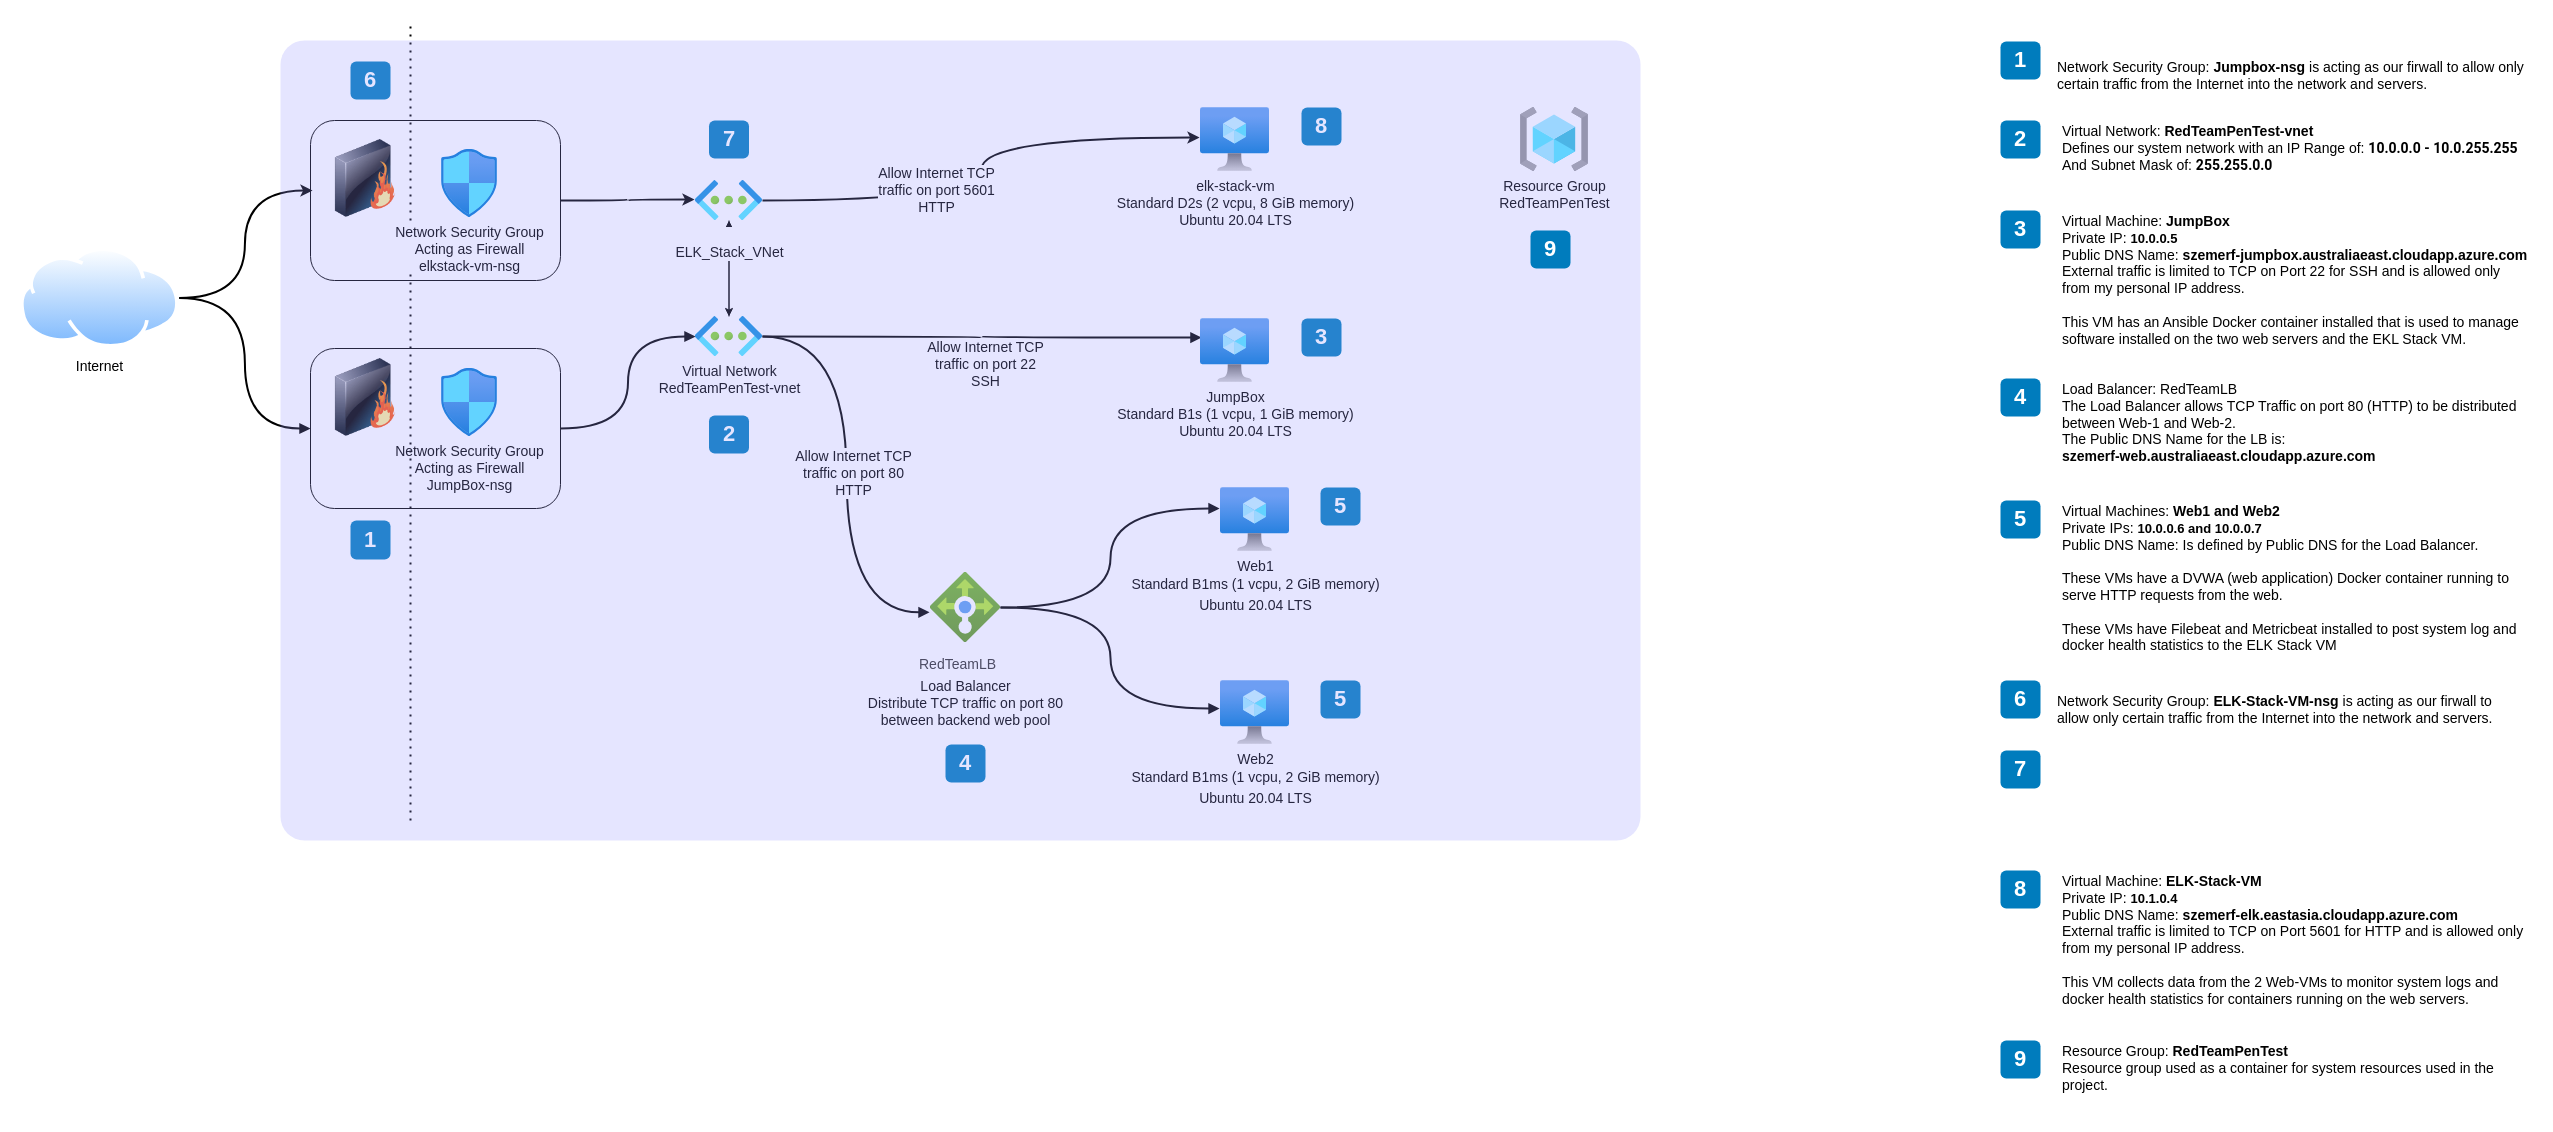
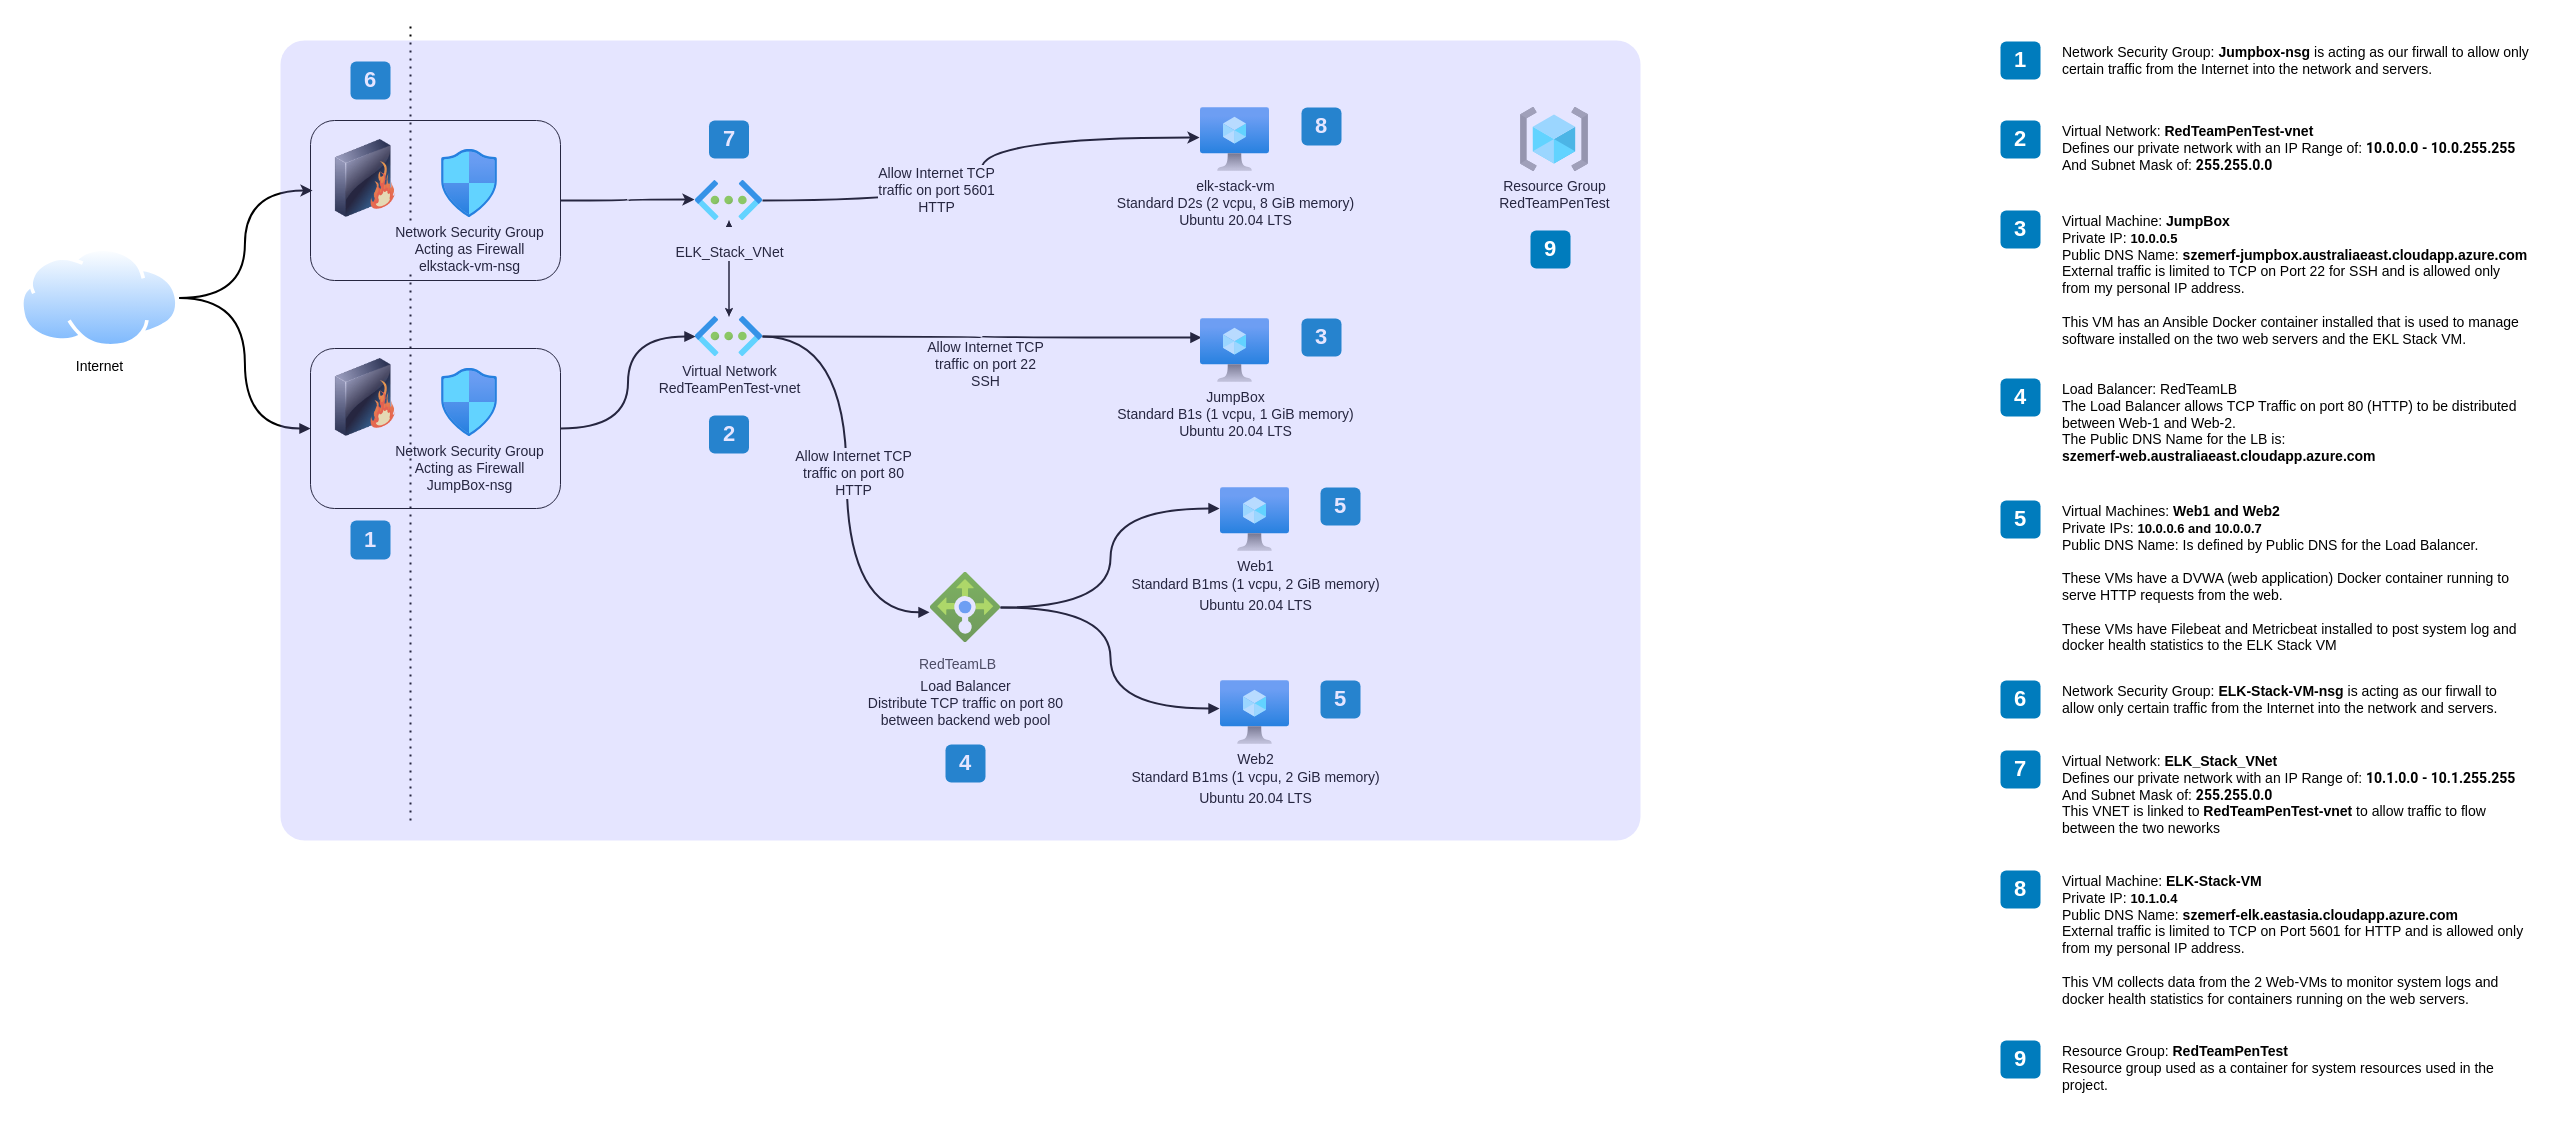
(2291, 81) -> (2296, 66)
(2297, 157) -> (2297, 157)
(2291, 715) -> (2296, 705)
none -> (2296, 796)
